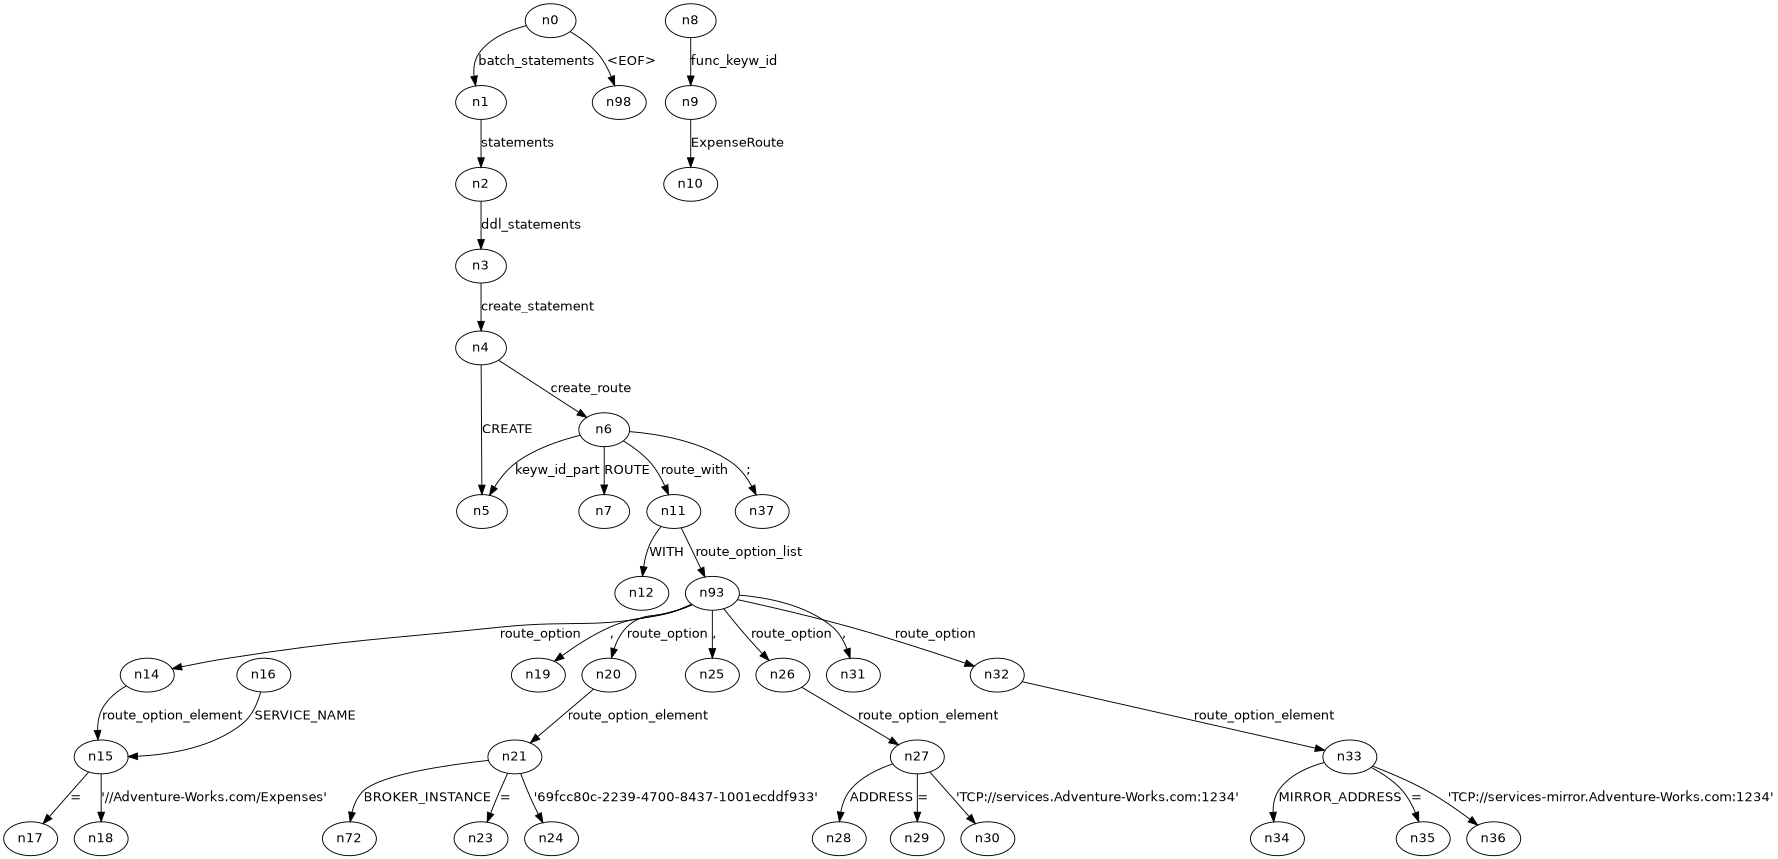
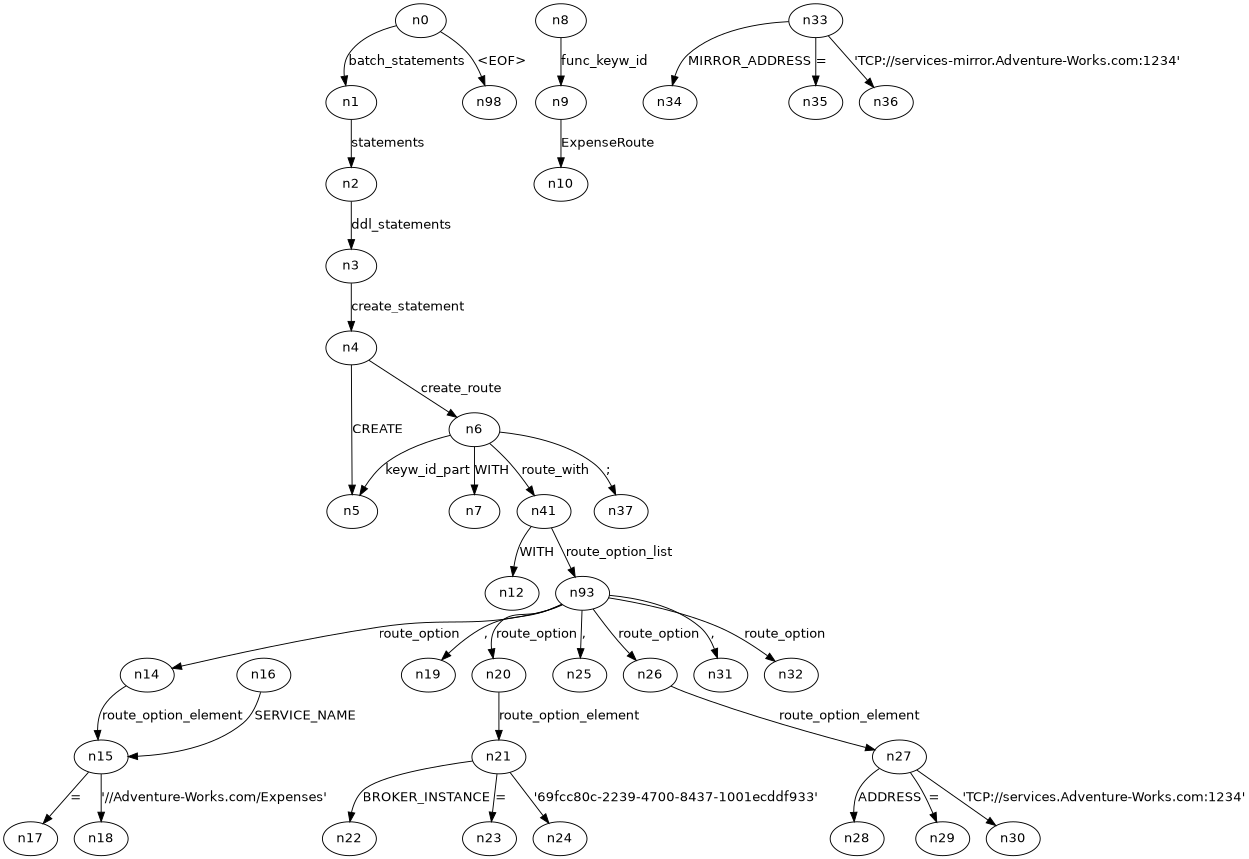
(627, 471) -> (492, 471)
(674, 512) -> (544, 512)
(1169, 715) -> none
(349, 839) -> (349, 839)
